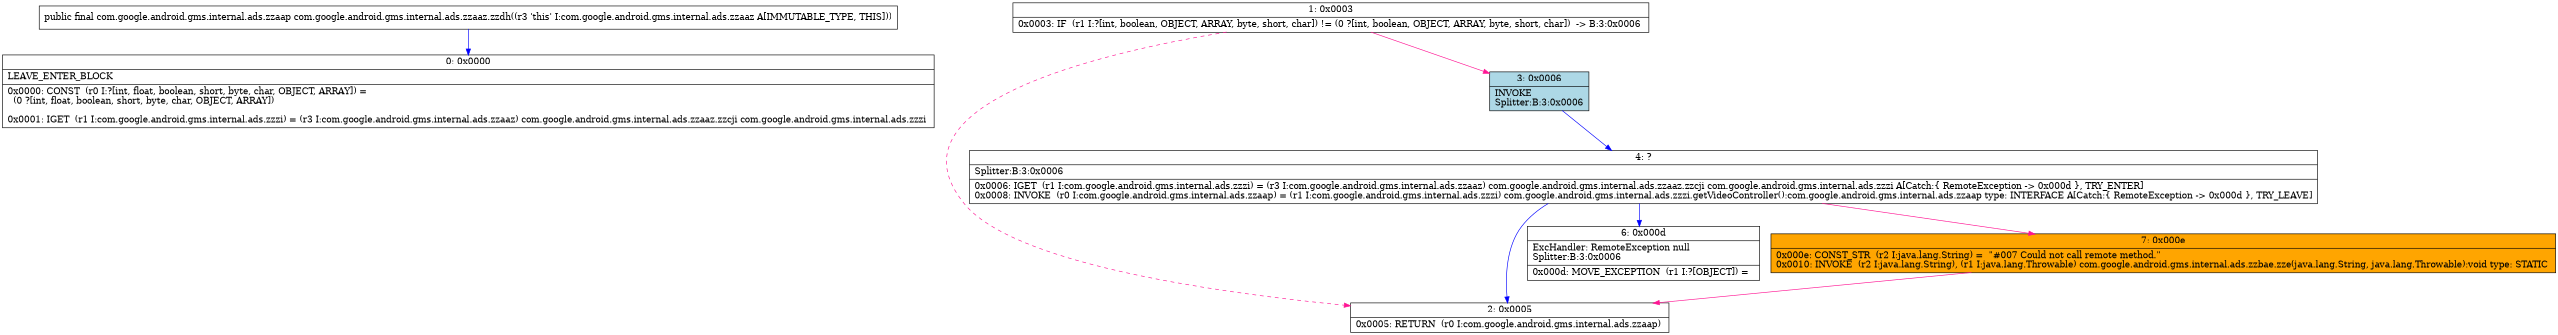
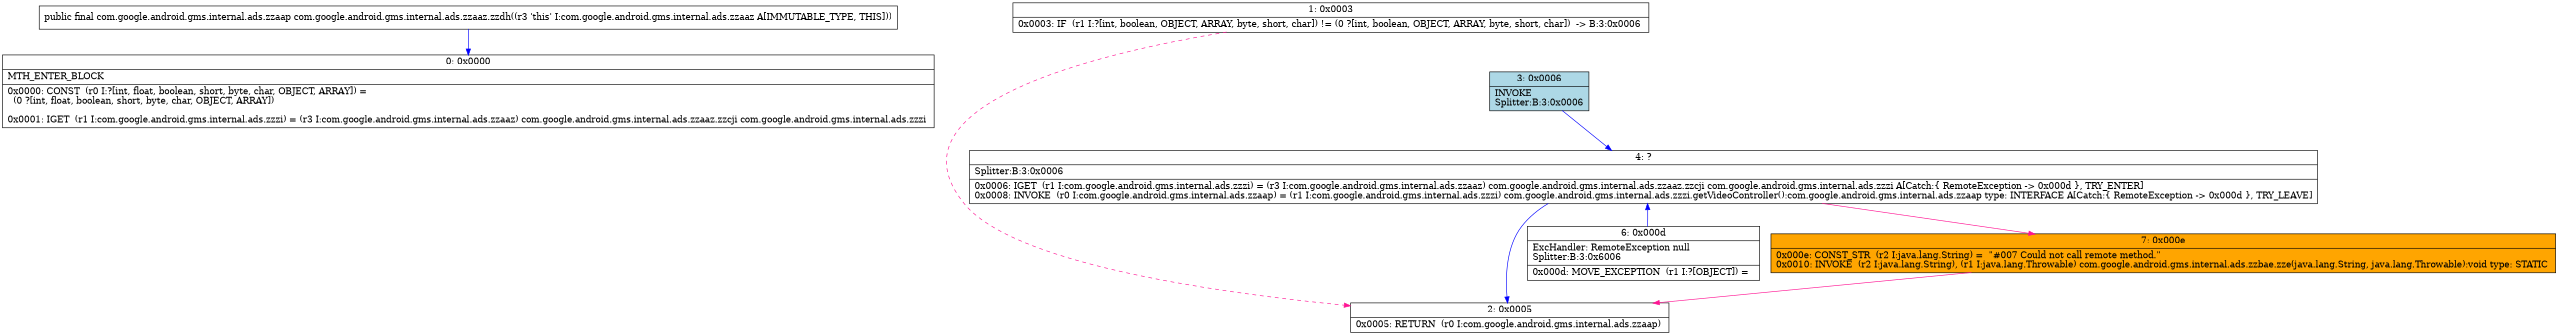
(1427, 52) -> none
(60, 77) -> (56, 77)
(1639, 212) -> (1648, 218)
(1577, 257) -> (1577, 257)
